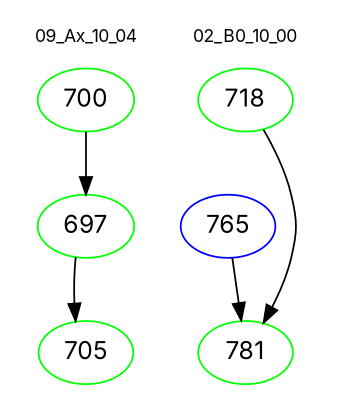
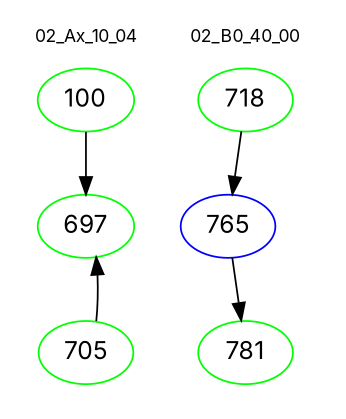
(87, 38) -> (87, 38)
(246, 38) -> (246, 38)
(86, 100) -> (86, 100)
(295, 217) -> (238, 154)
(74, 280) -> (98, 298)
